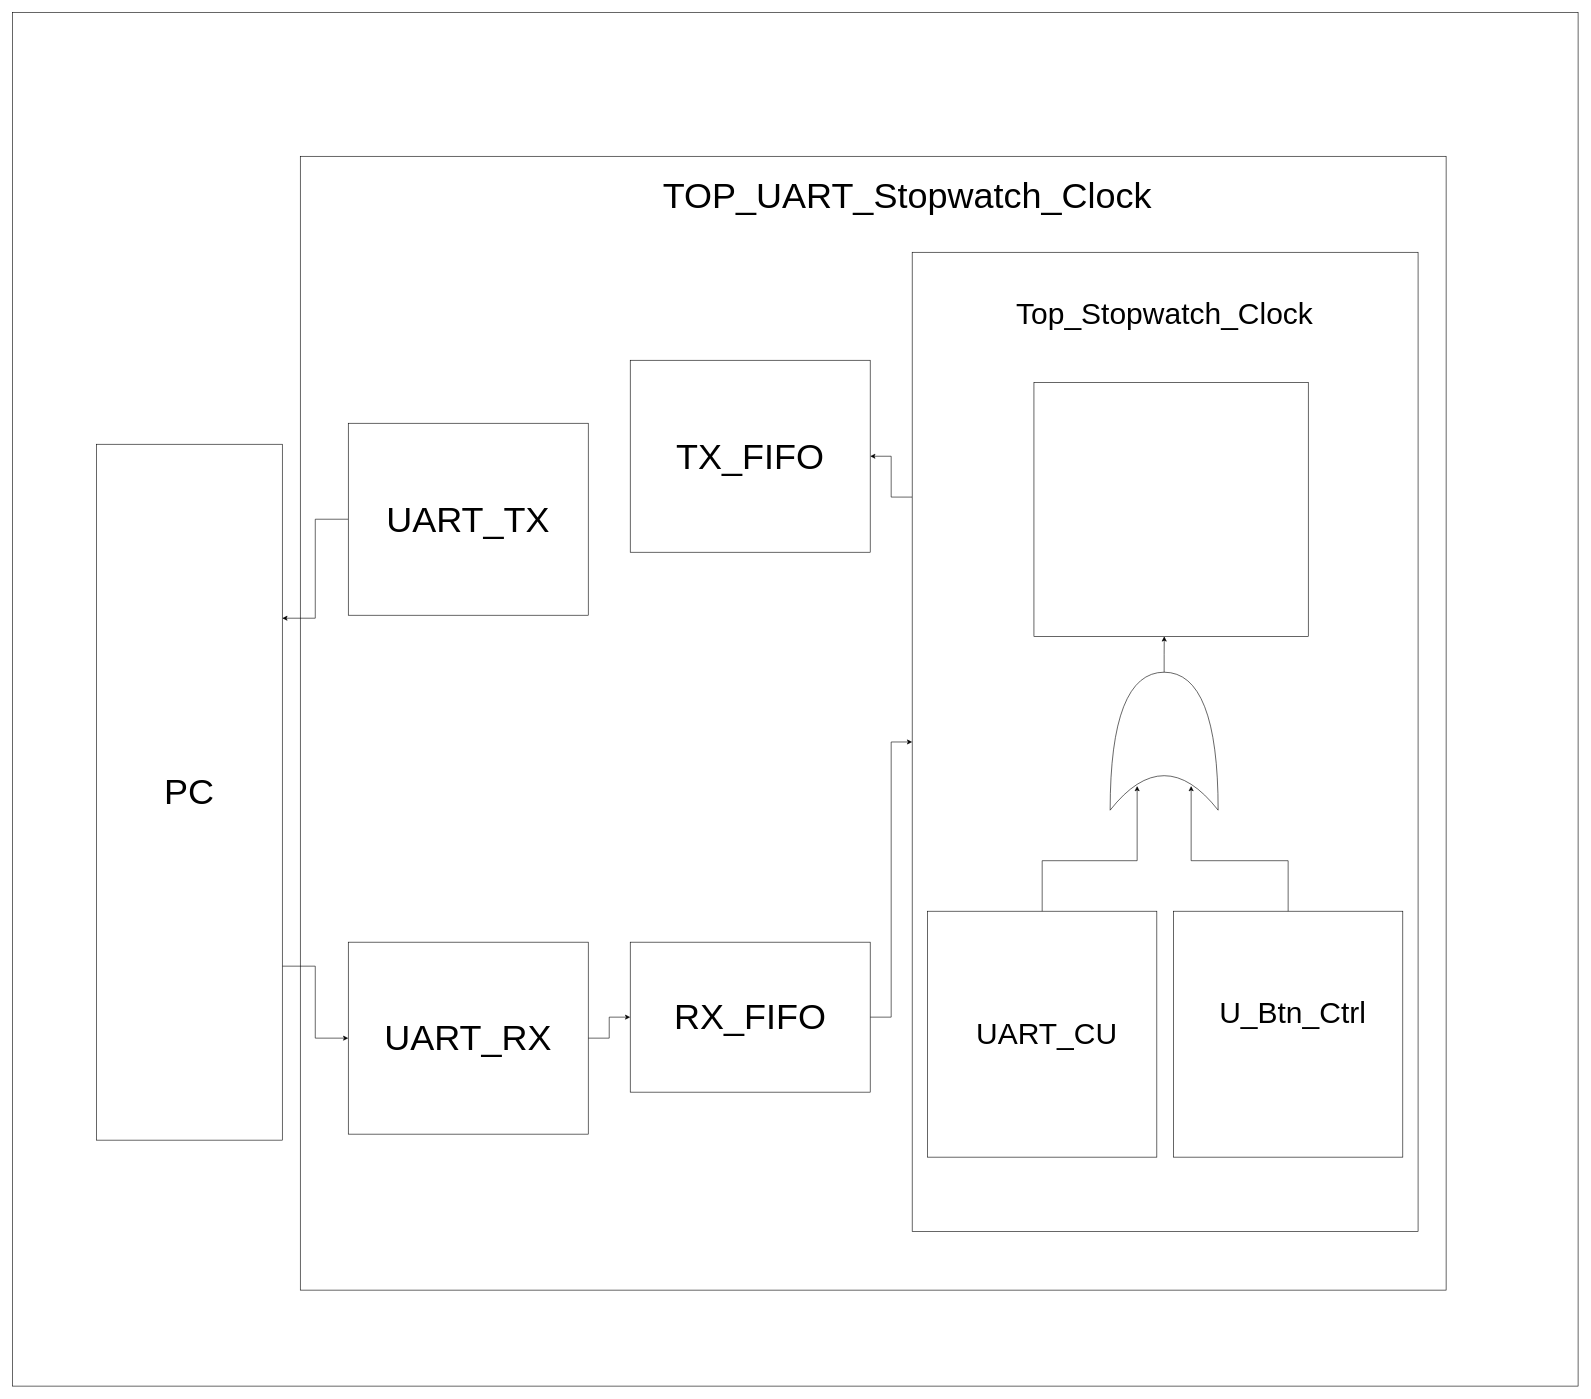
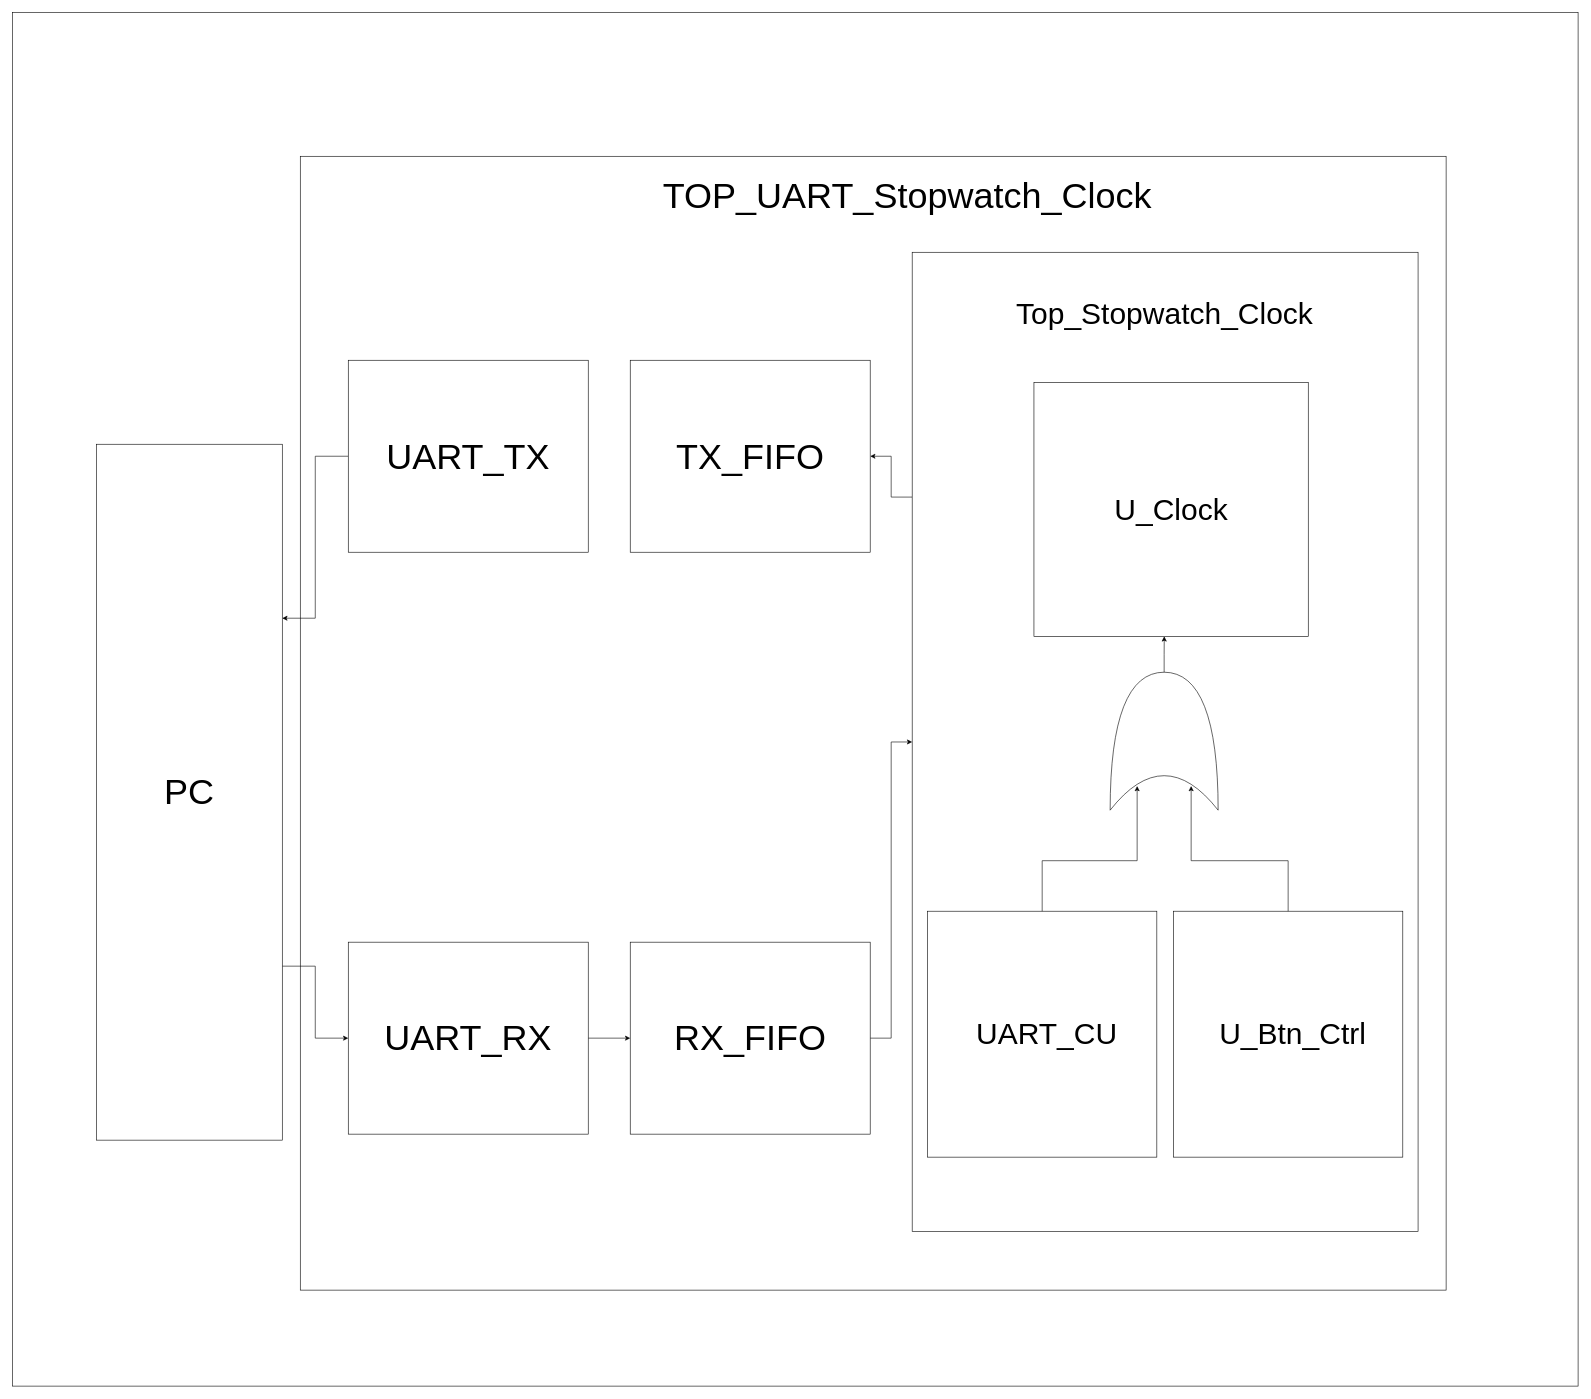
none -> (1171, 509)
(468, 519) -> (468, 456)
(1293, 1013) -> (1293, 1034)
(750, 1017) -> (750, 1038)
